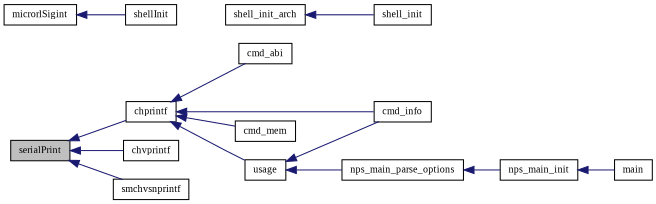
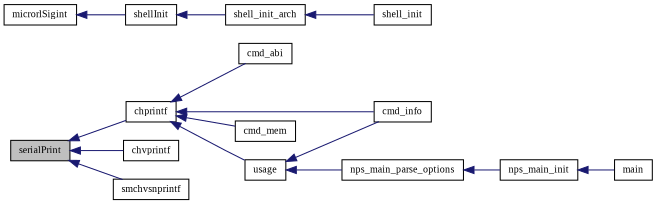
none -> (206, 15)
